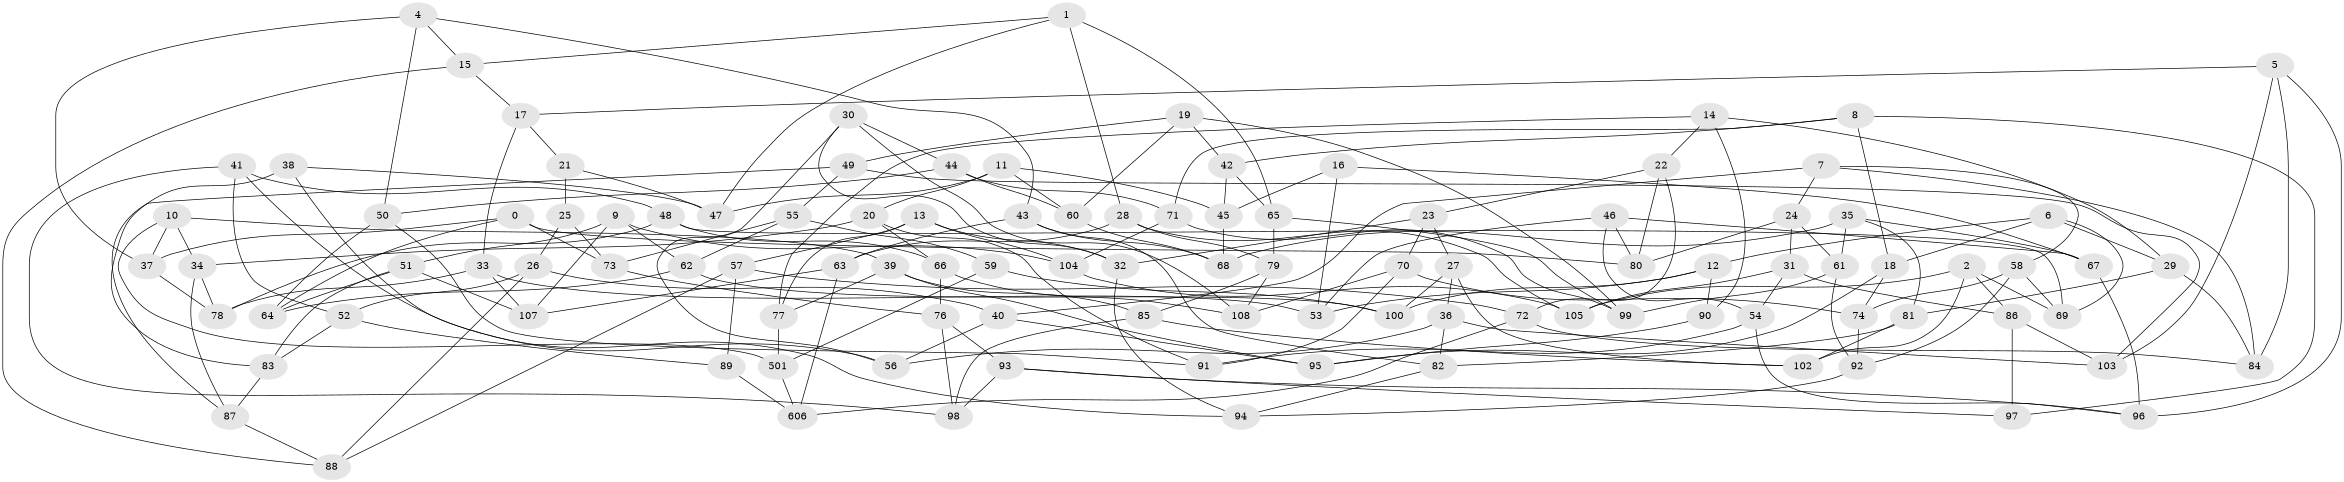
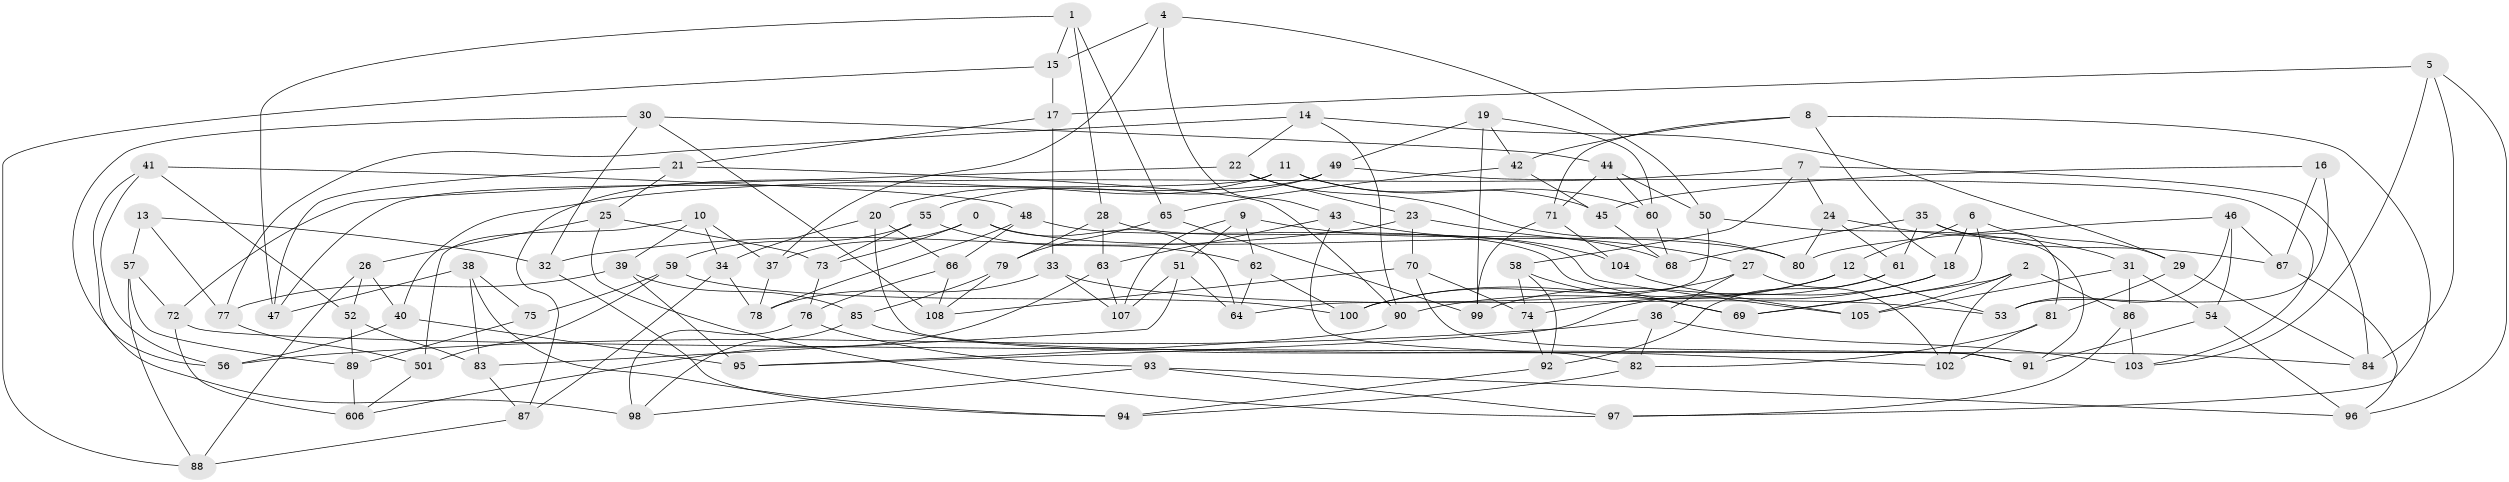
none -> (880, 173)
(994, 241) -> none
none -> (531, 317)
none -> (1063, 386)
